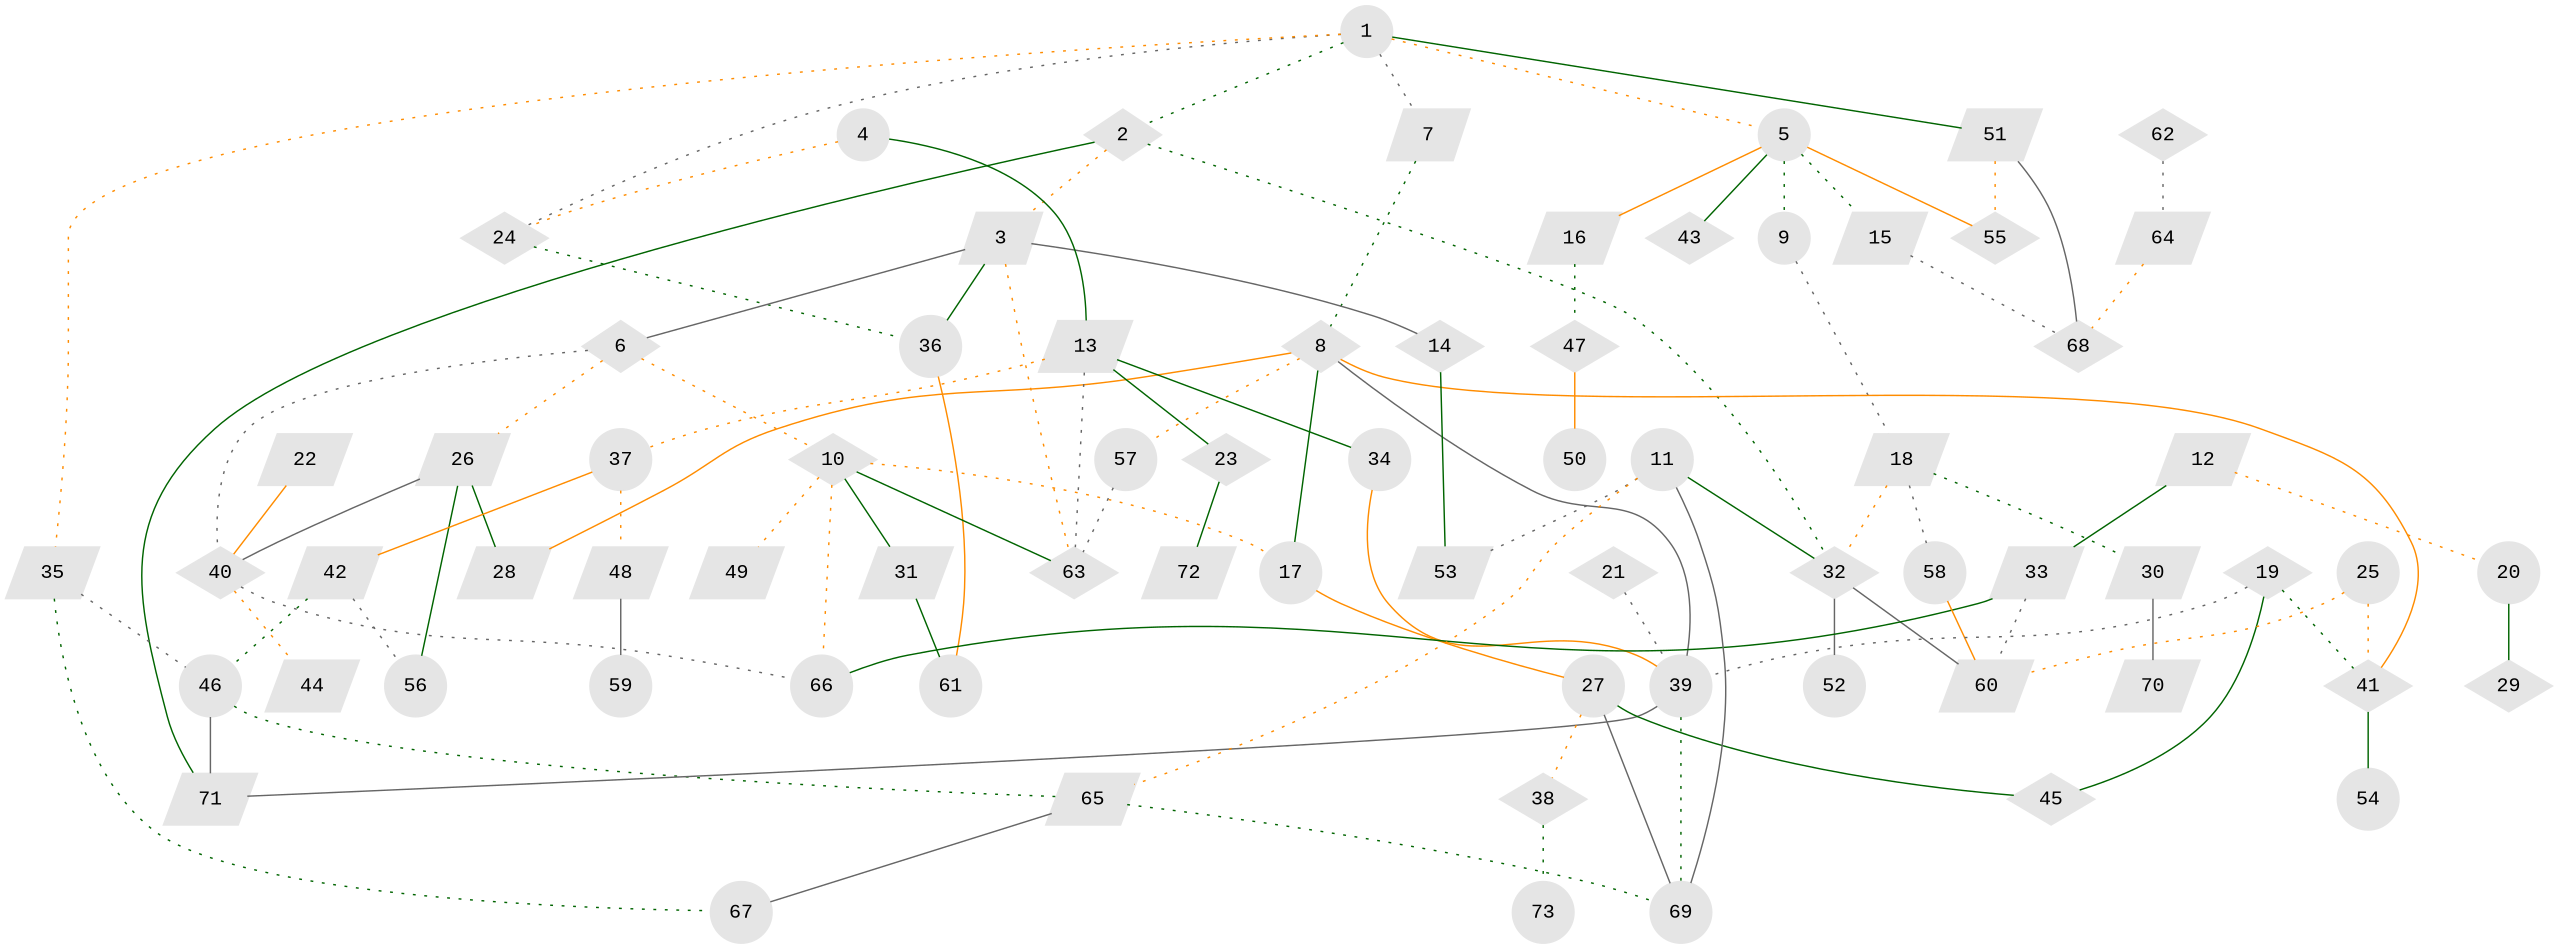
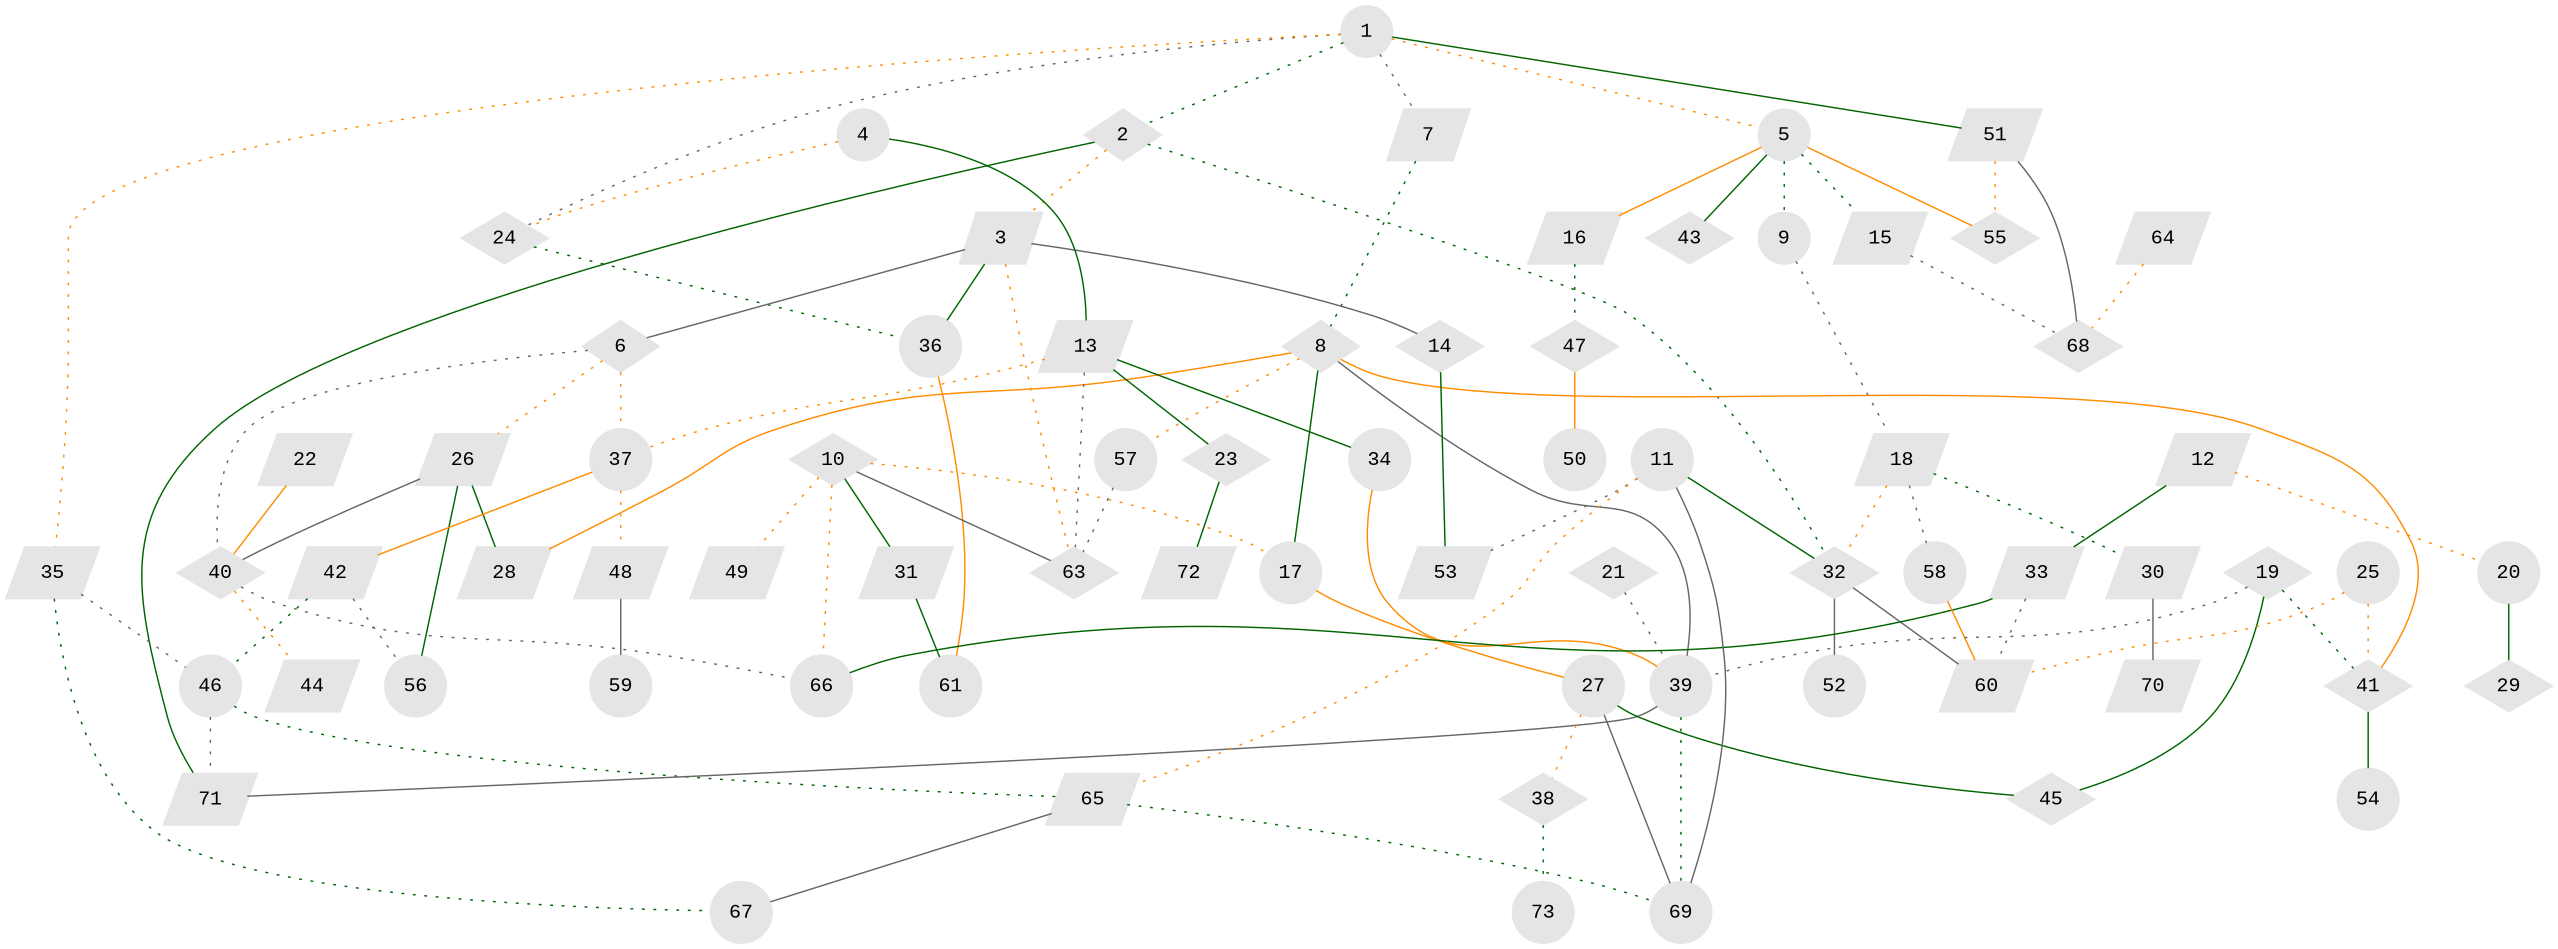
(2163, 135) -> none
(726, 403) -> (621, 401)
(949, 514) -> (949, 514)
(210, 745) -> (210, 745)
